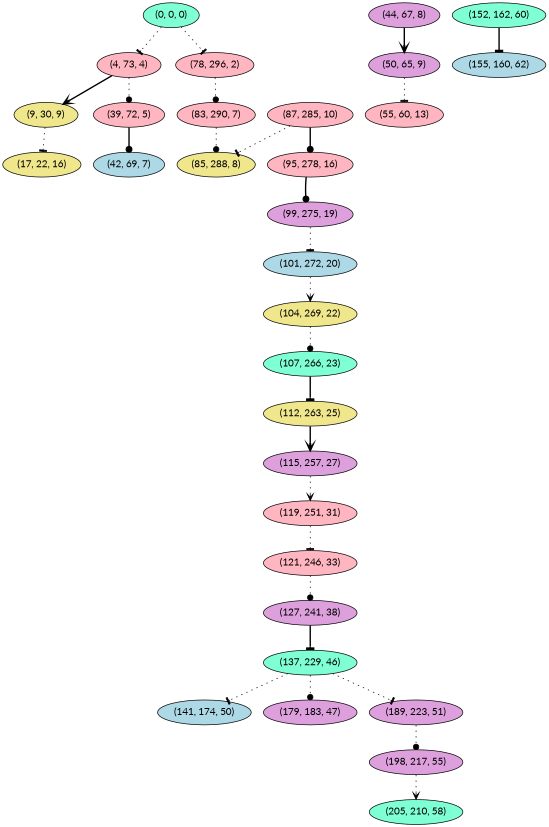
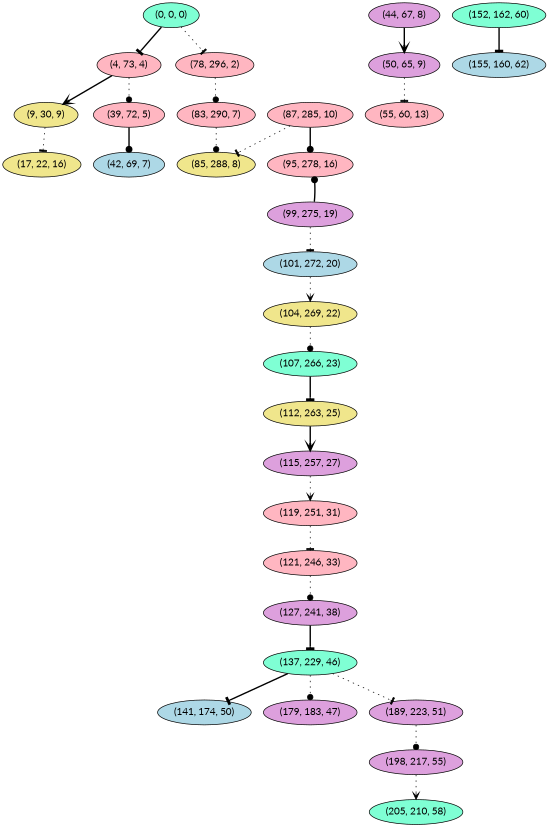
(151, 39) -> (151, 39)
(306, 187) -> (315, 192)
(259, 687) -> (259, 687)
